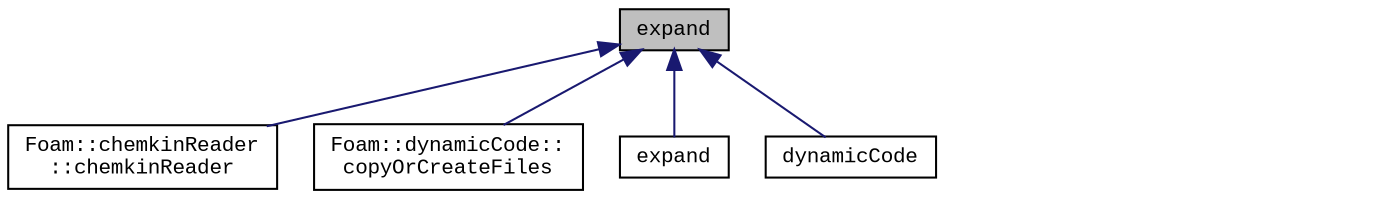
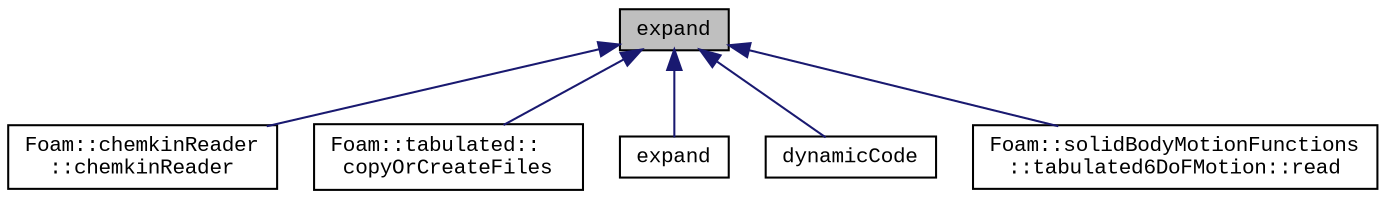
(449, 157) -> (449, 157)
none -> (1175, 157)
